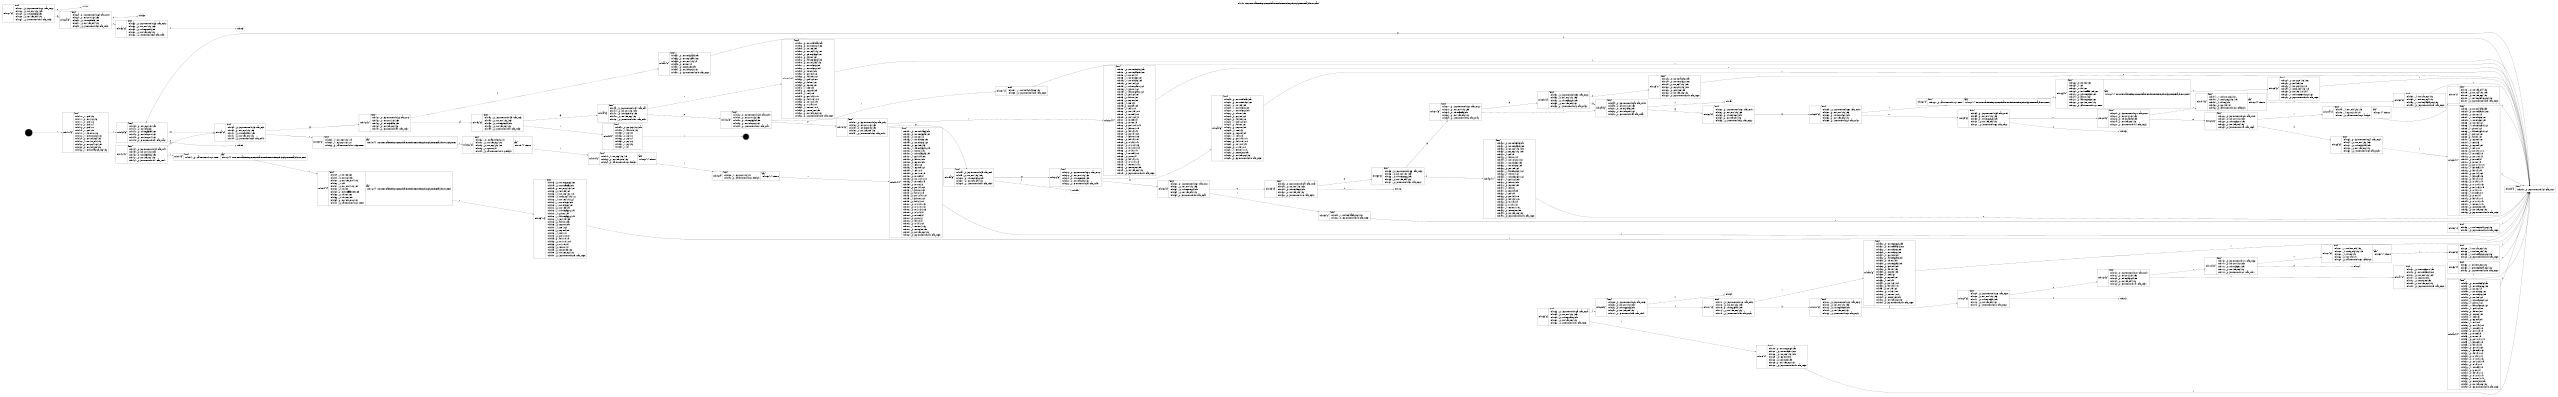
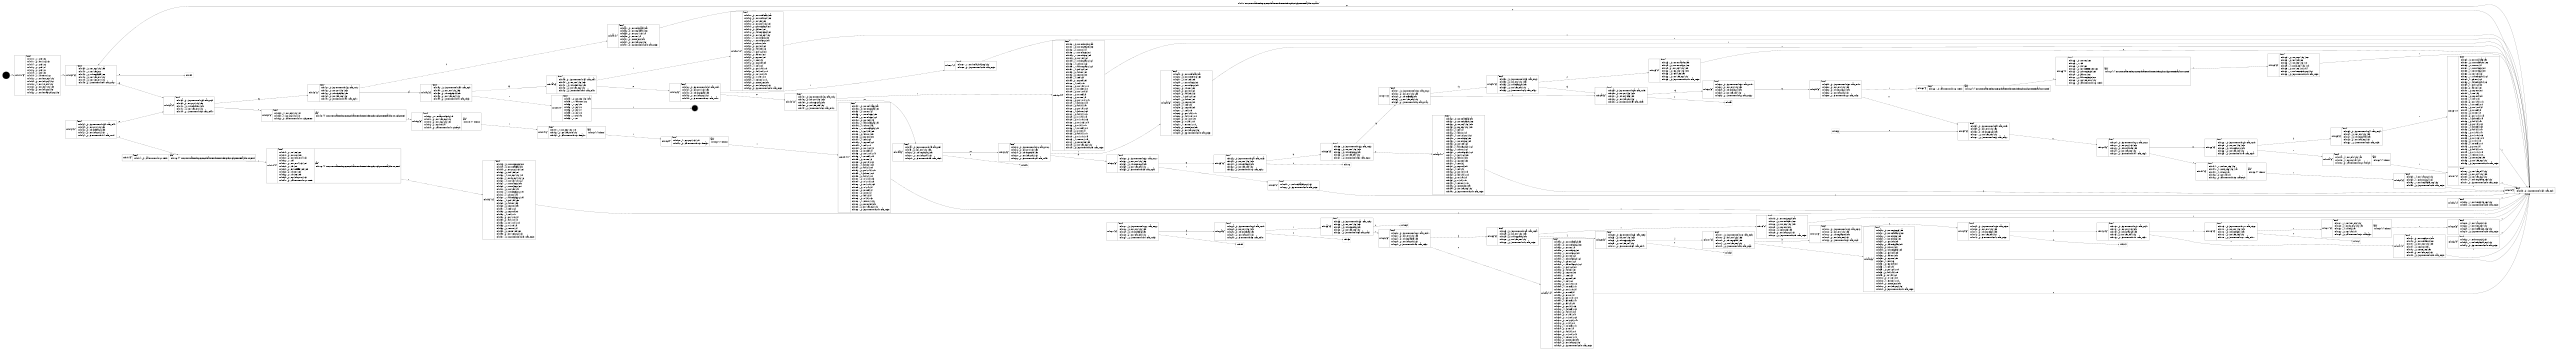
(2064, 129) -> (1898, 131)
none -> (1404, 238)
